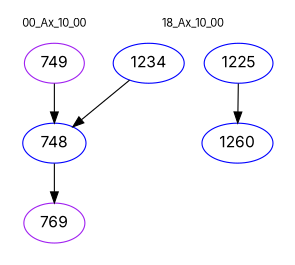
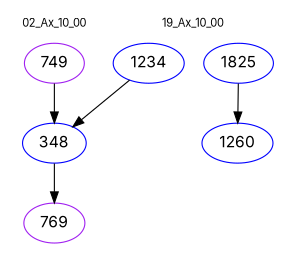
(54, 24) -> (54, 24)
(193, 24) -> (193, 24)
(239, 63) -> (239, 63)
(54, 143) -> (54, 143)
